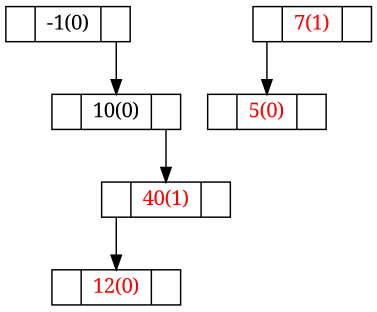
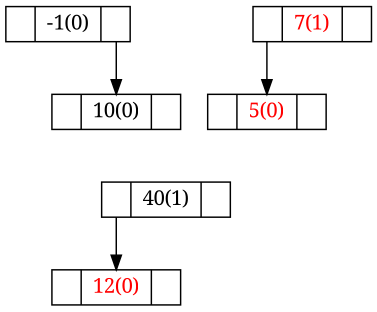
(166, 148) -> none
(166, 200) -> (166, 200)
